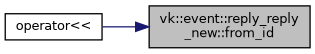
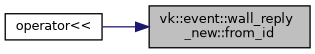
(230, 27) -> (230, 27)
